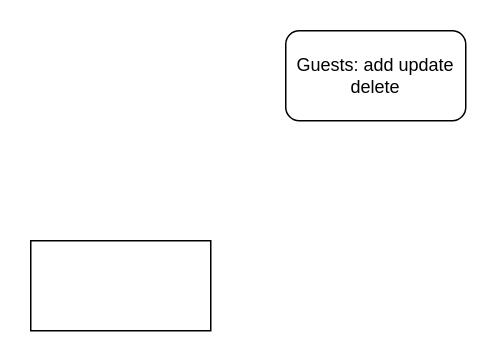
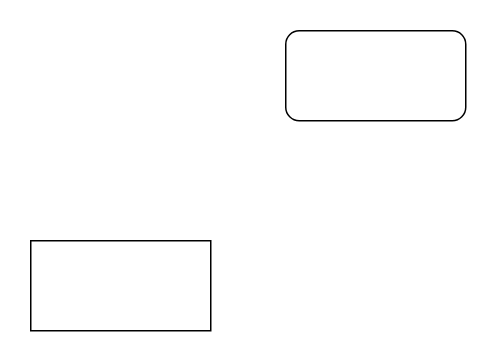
(376, 76) -> none
